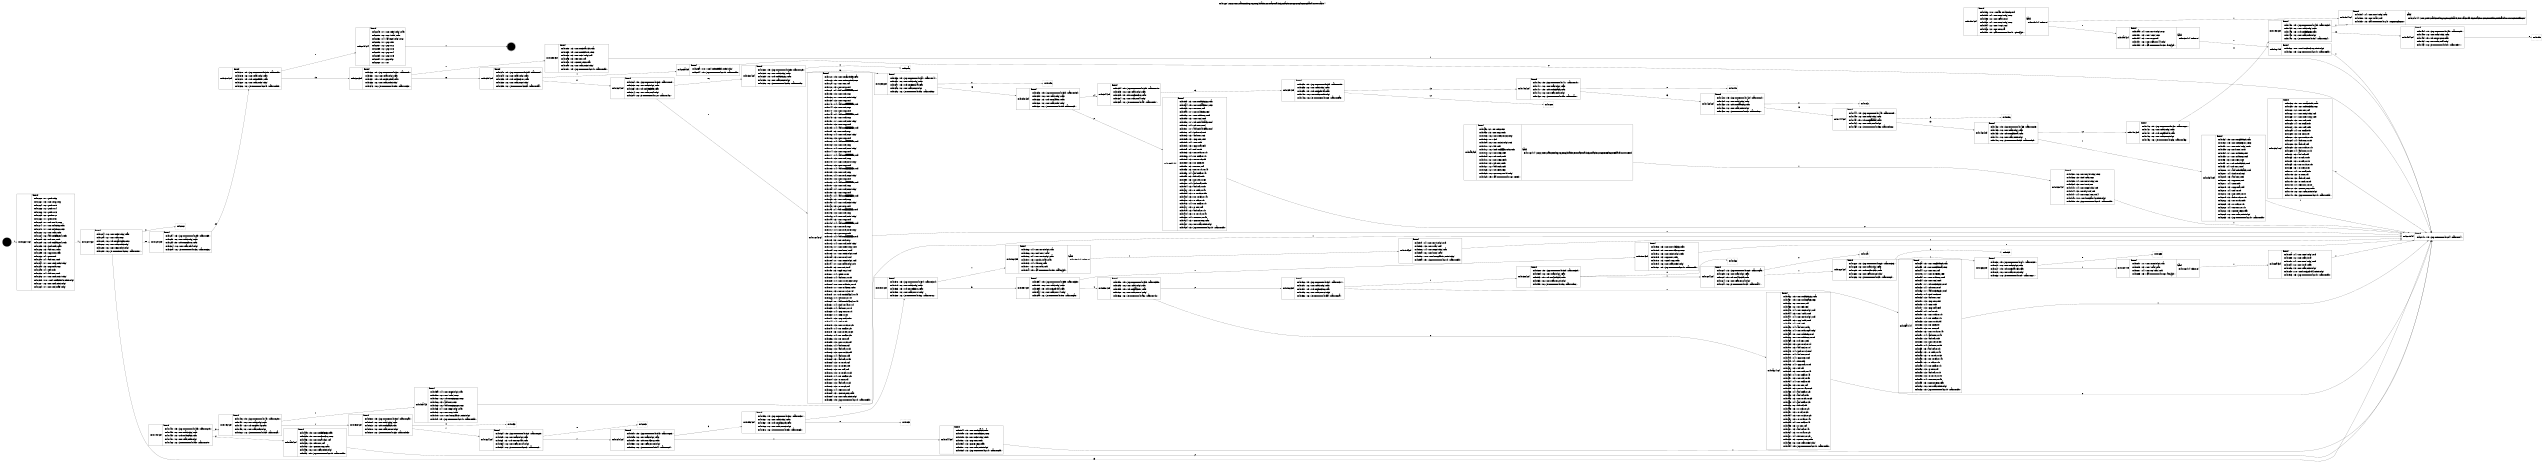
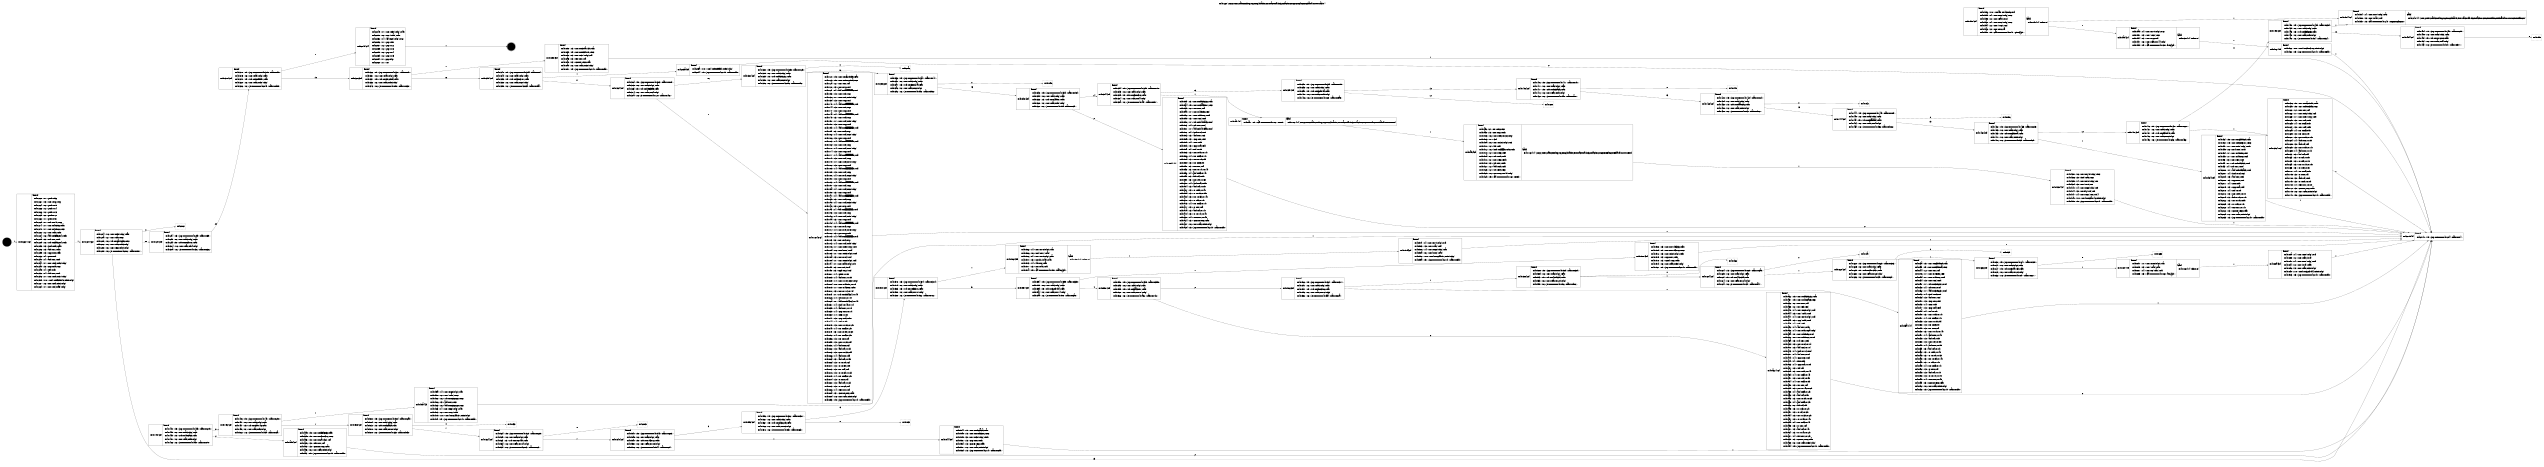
none -> (1313, 122)
none -> (2228, 130)
